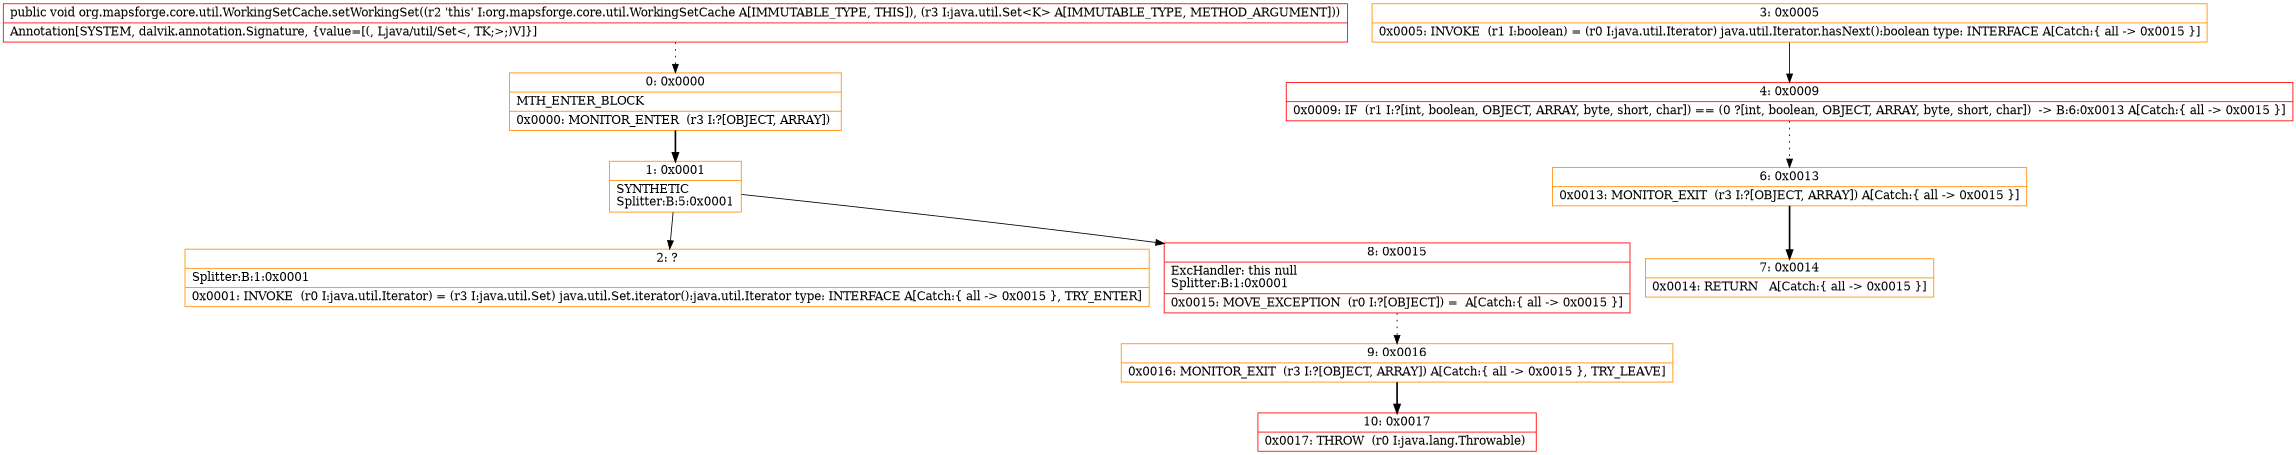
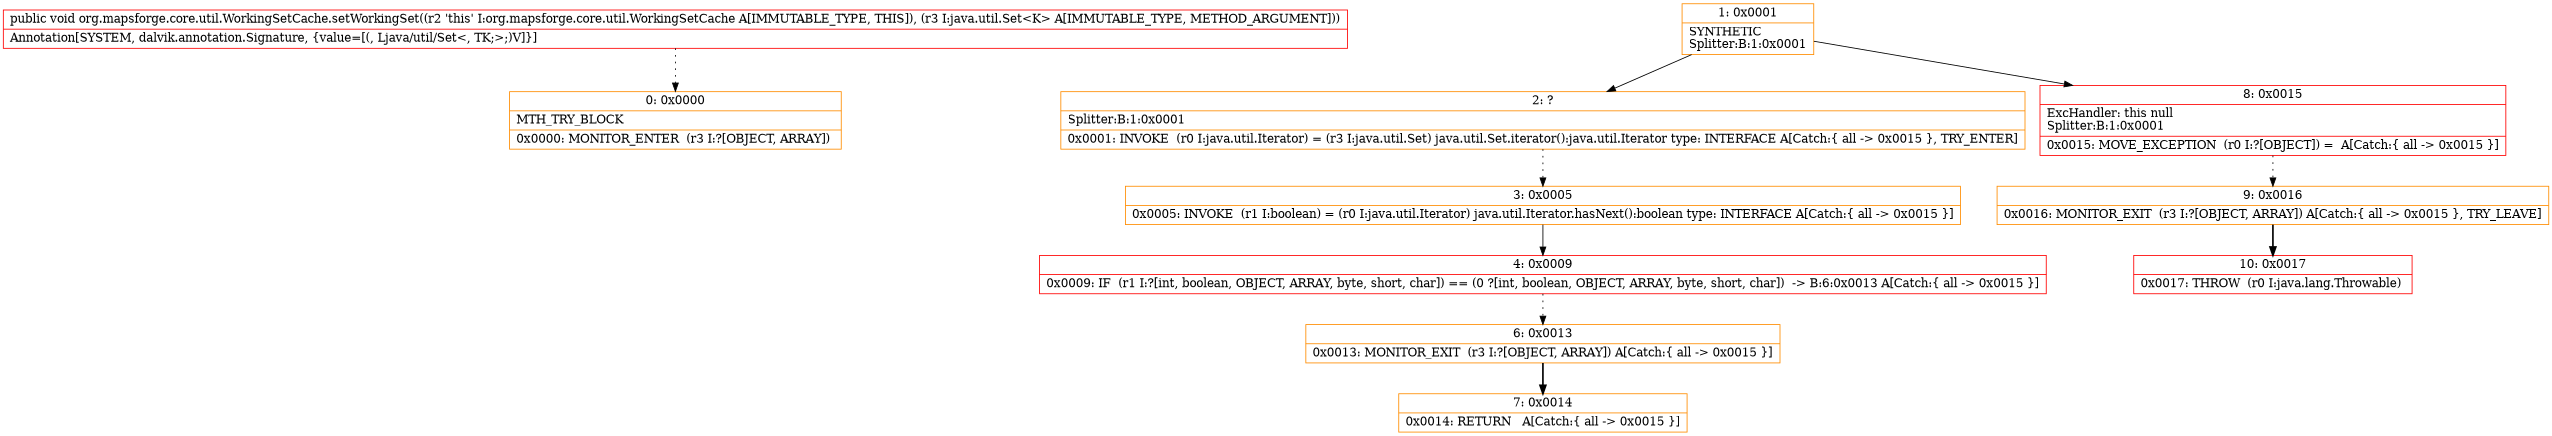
(580, 101) -> (570, 120)
(675, 142) -> none
none -> (1543, 164)
(675, 202) -> (1748, 45)
